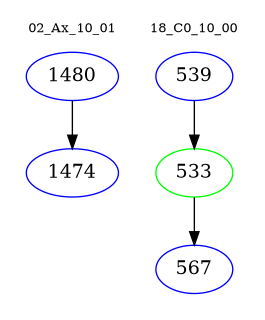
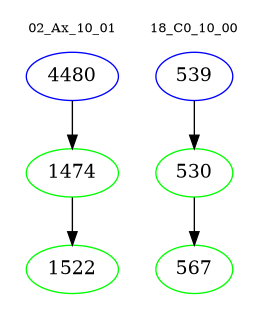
(72, 76) -> (72, 76)
(72, 173) -> (72, 173)
(194, 173) -> (194, 173)
none -> (72, 269)
(194, 269) -> (194, 269)
